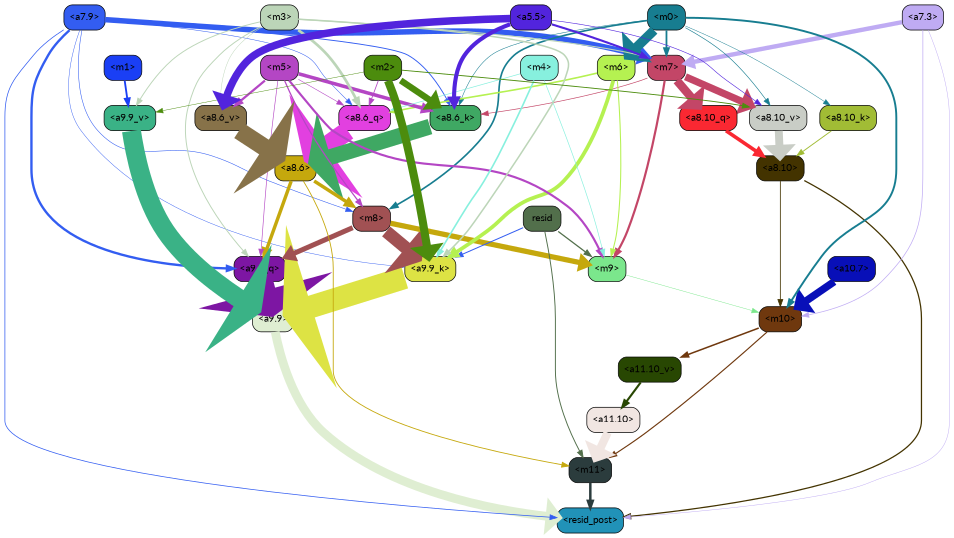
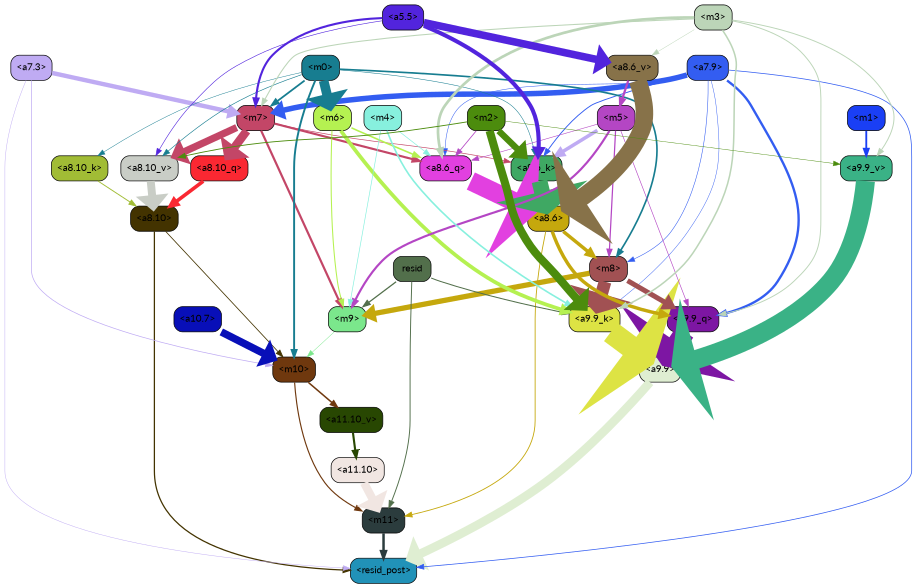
(256, 88) -> (625, 90)
(361, 91) -> (580, 141)
none -> (357, 145)
(494, 240) -> (496, 297)
